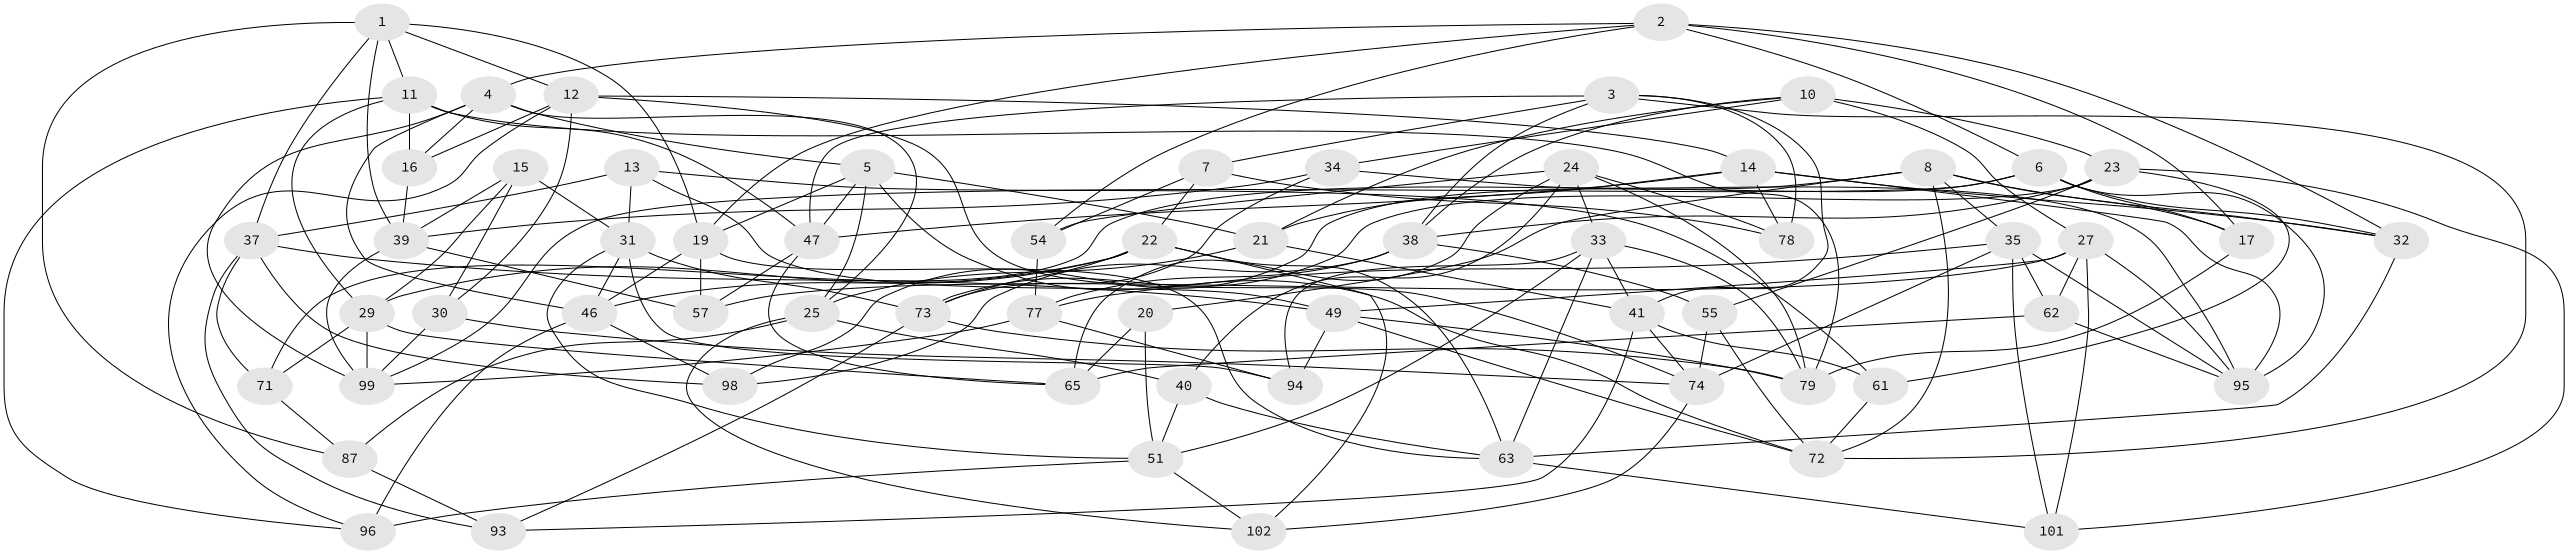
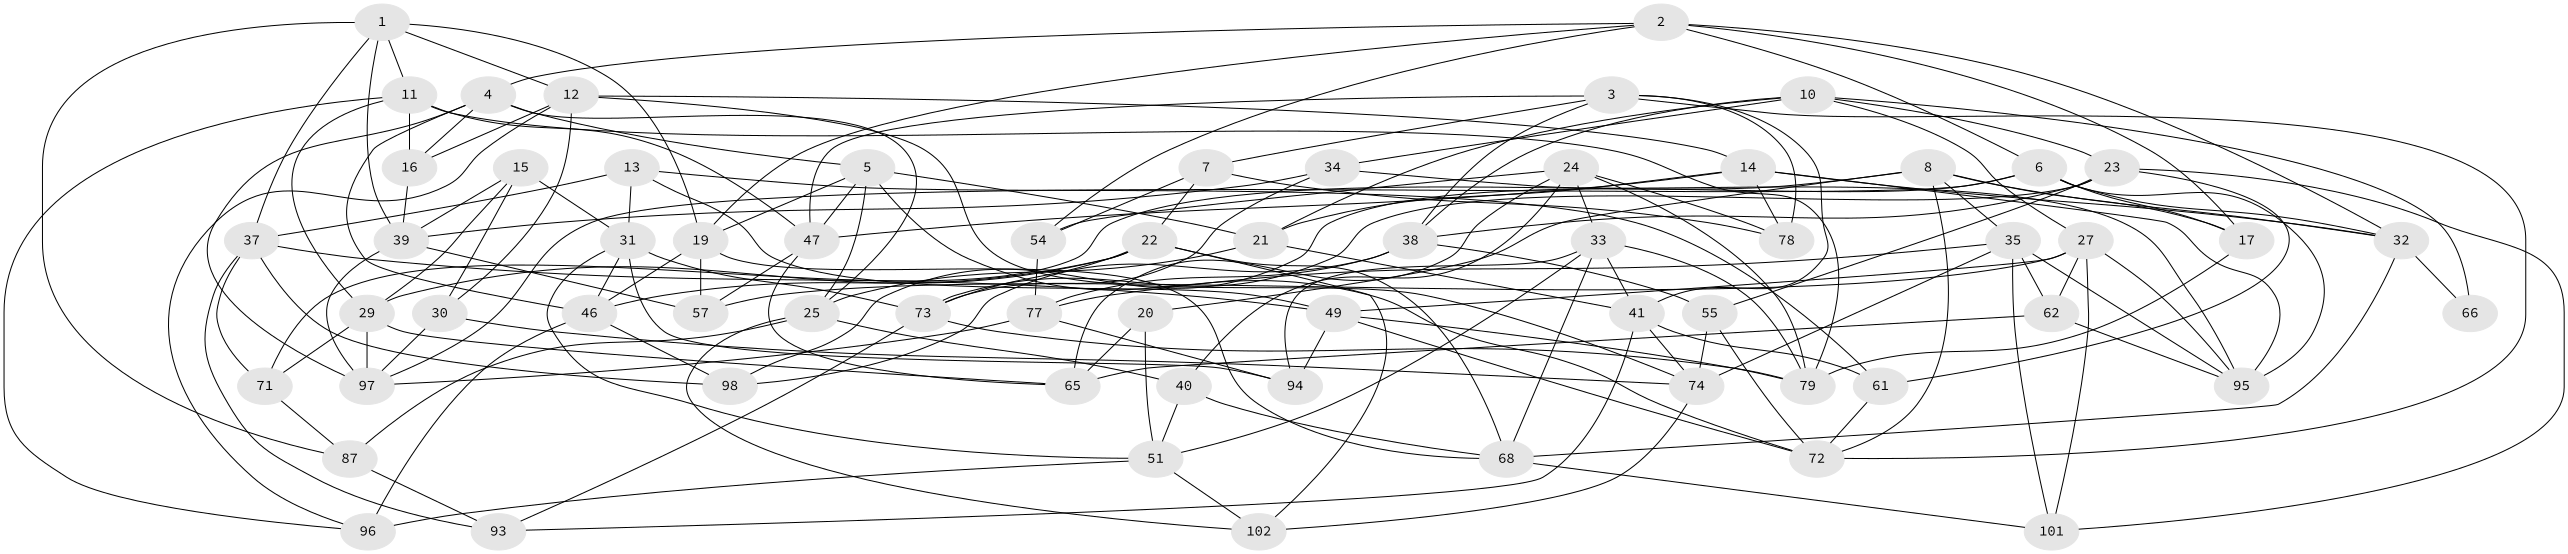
none -> (2470, 313)
(367, 386) -> (367, 386)
(1507, 459) -> (1507, 459)
